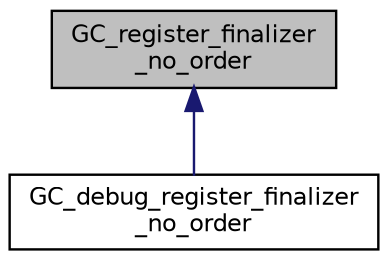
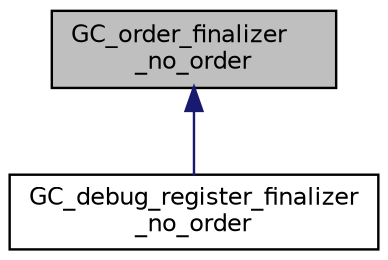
(194, 49) -> (194, 49)
